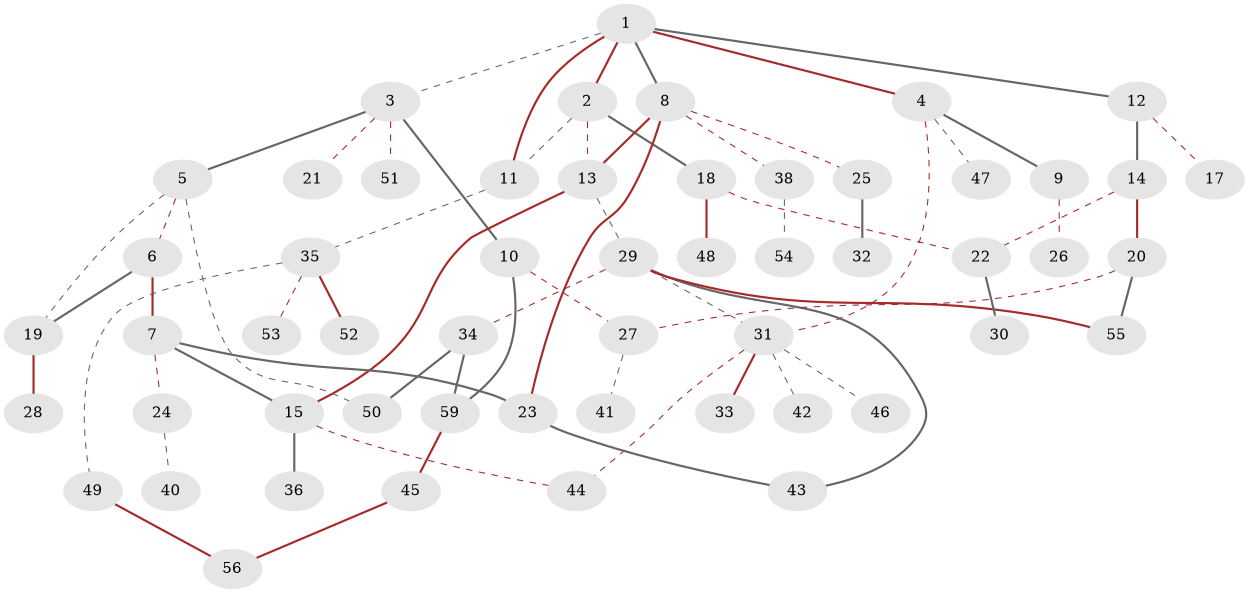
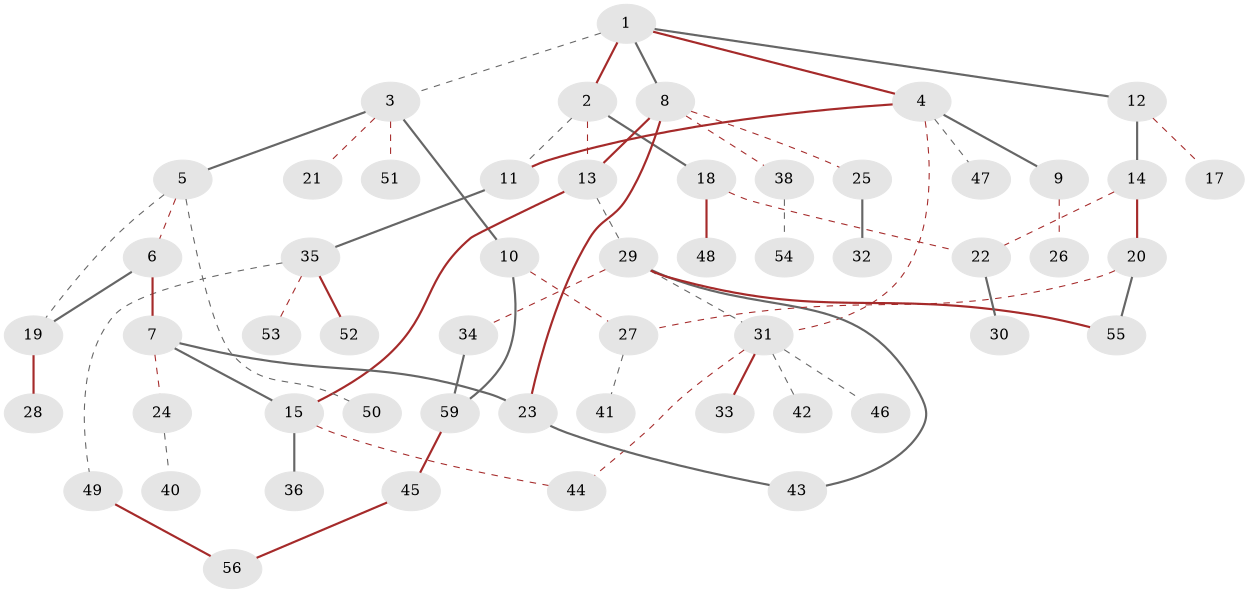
(545, 88) -> (692, 127)
(410, 219) -> (410, 219)
(425, 371) -> none
